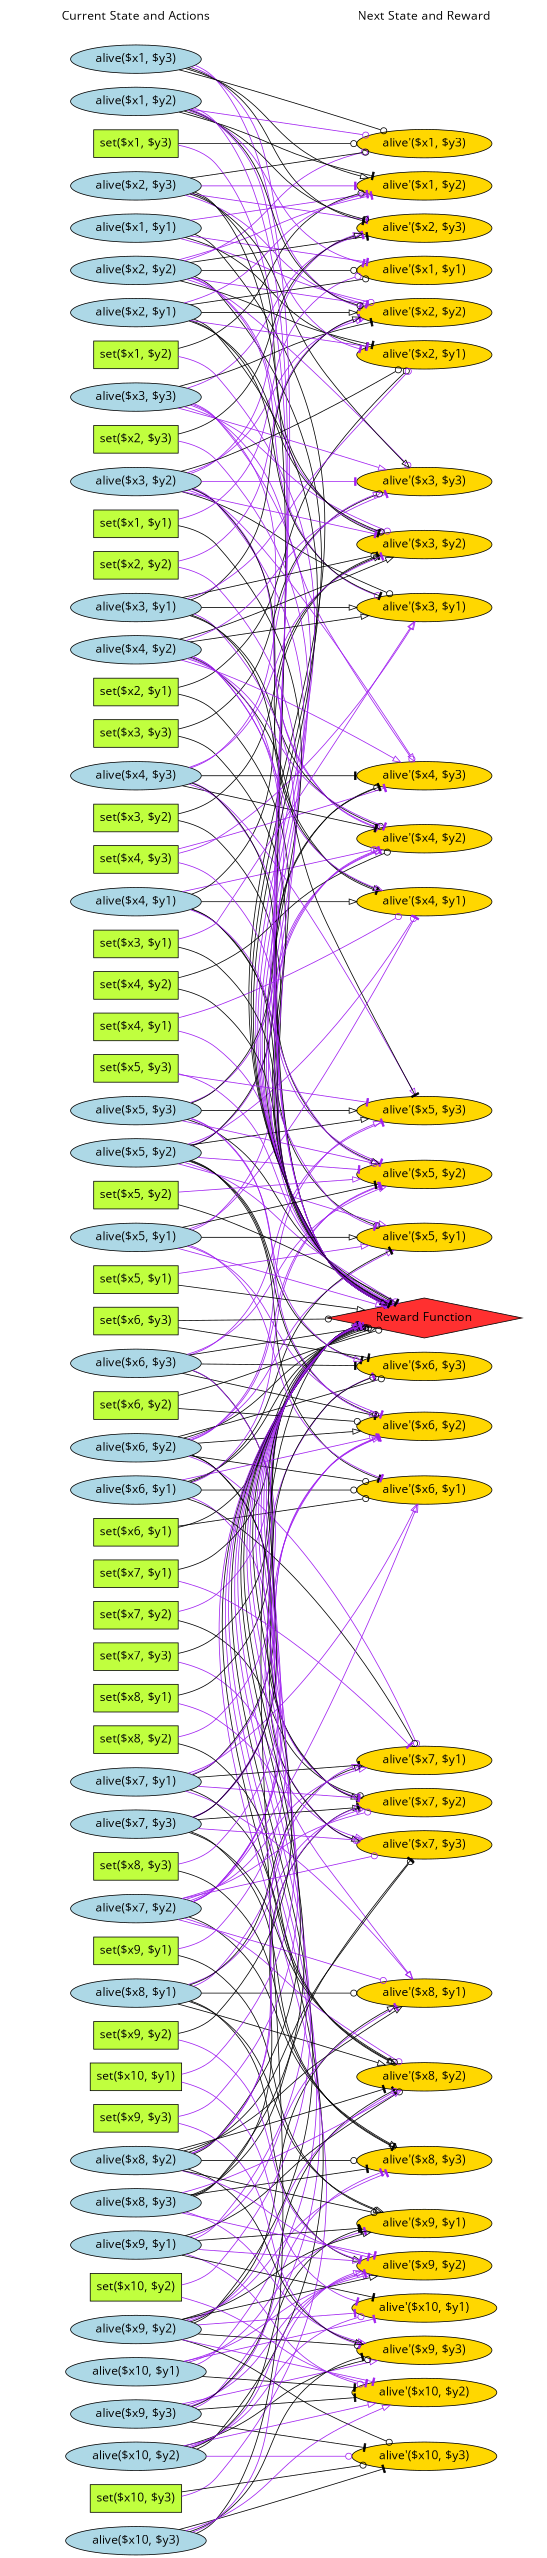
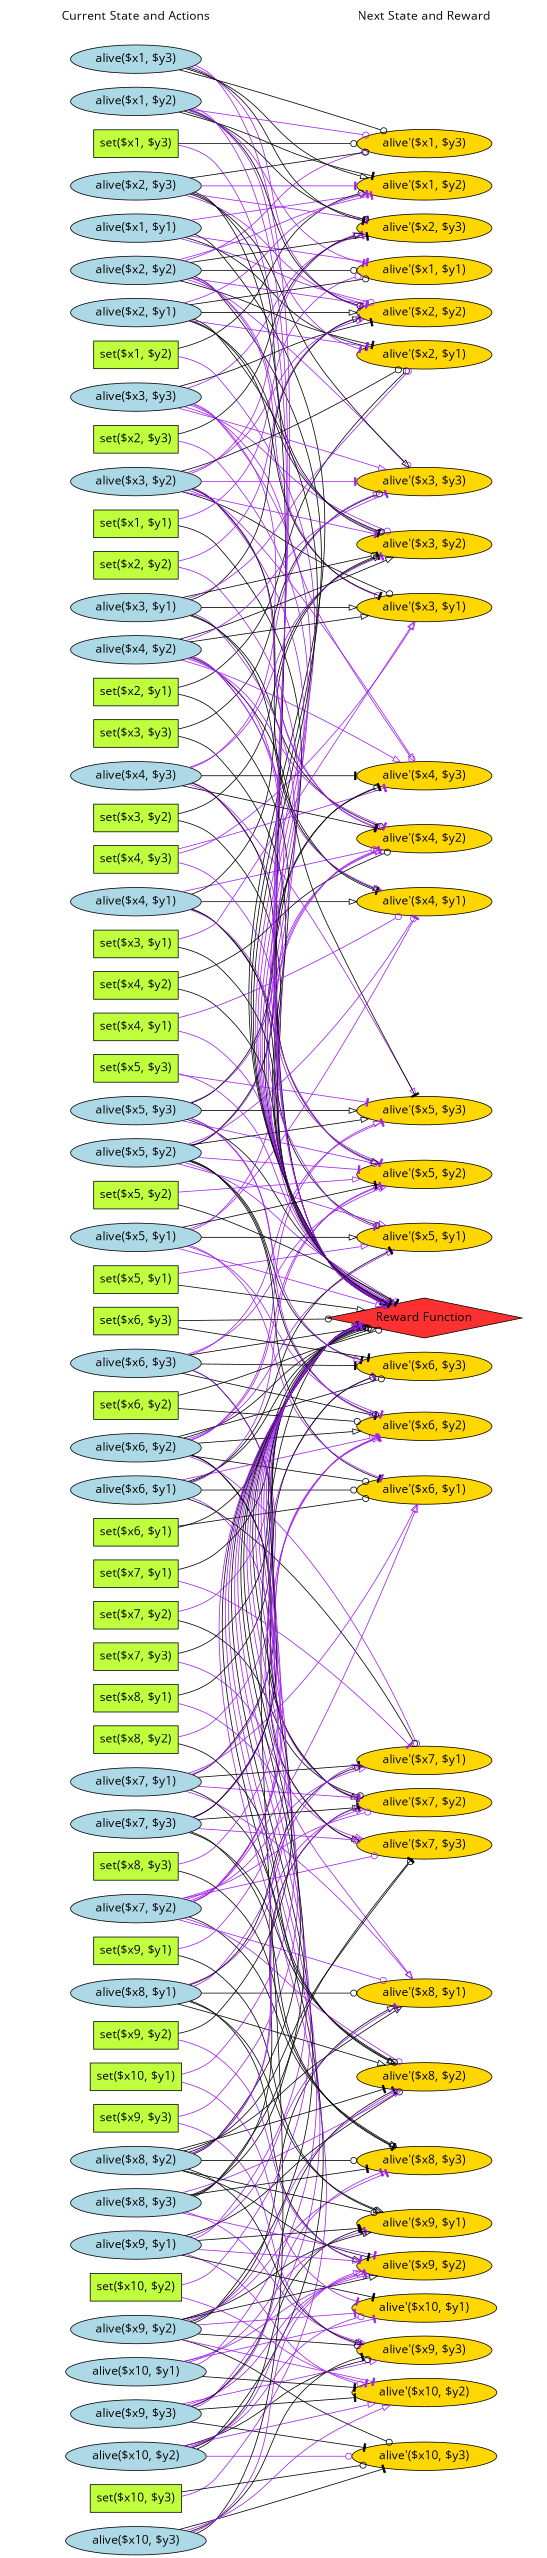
(263, 1402) -> (263, 1402)
(273, 2215) -> (273, 2215)
